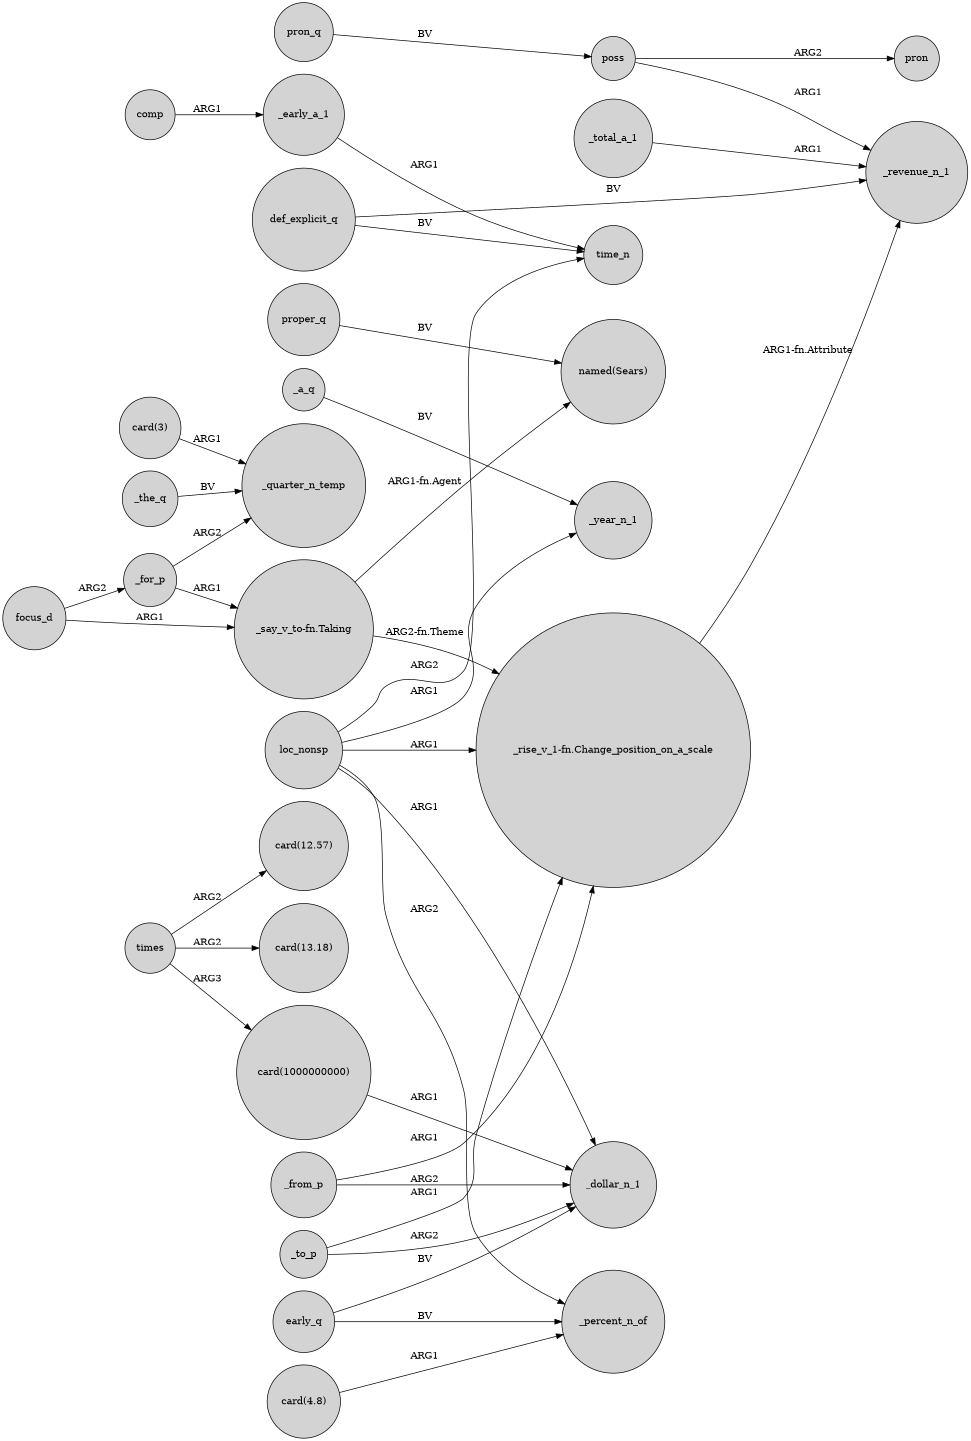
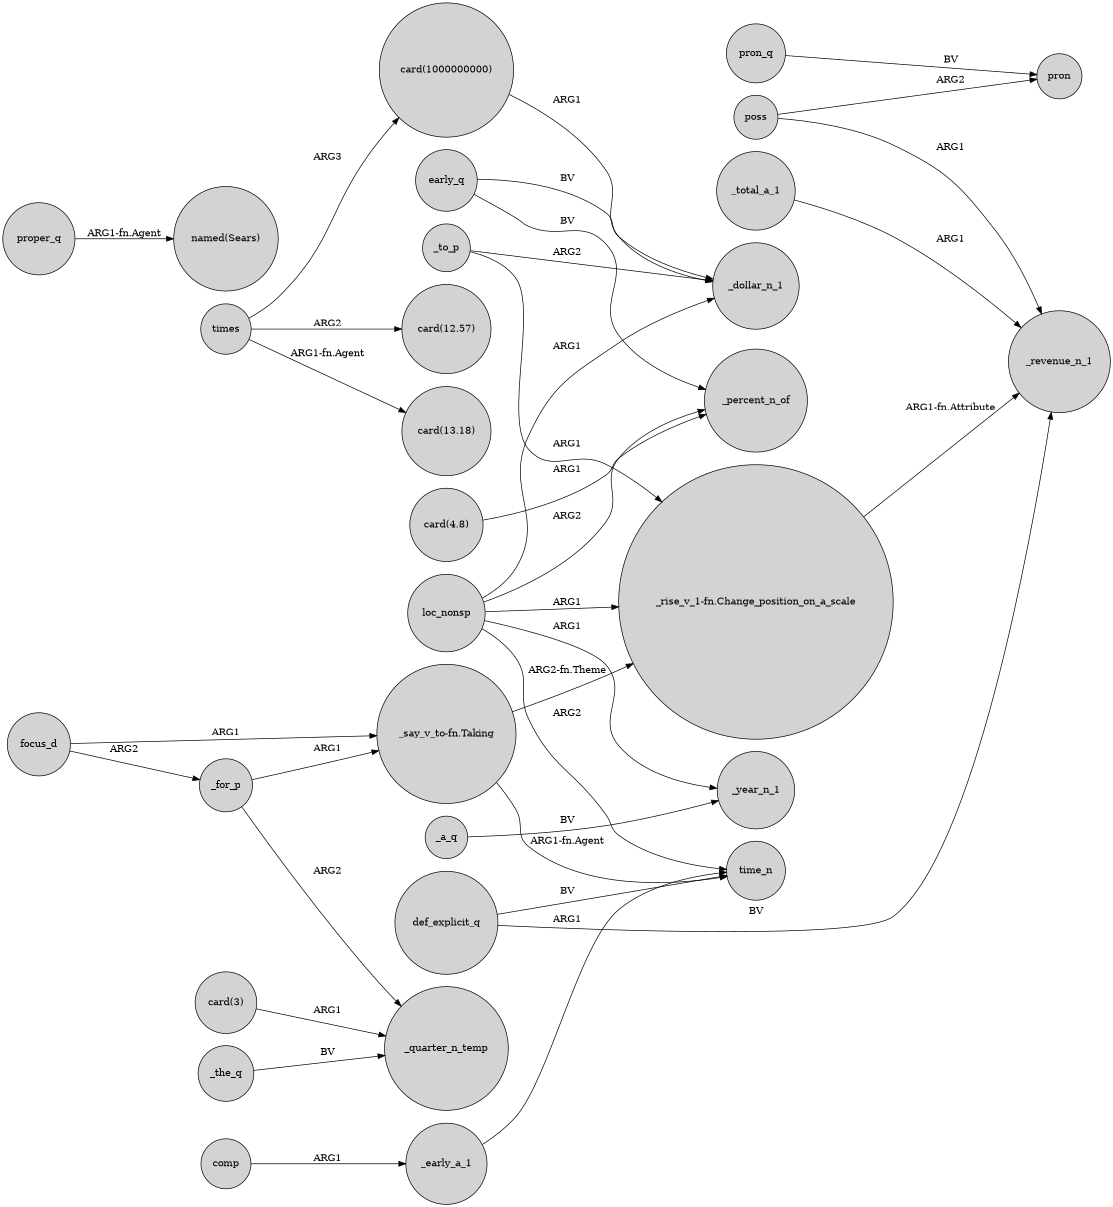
(459, 45) -> (908, 65)
(425, 328) -> (124, 234)
(457, 491) -> (585, 873)
(208, 943) -> (328, 354)
(304, 1185) -> none
